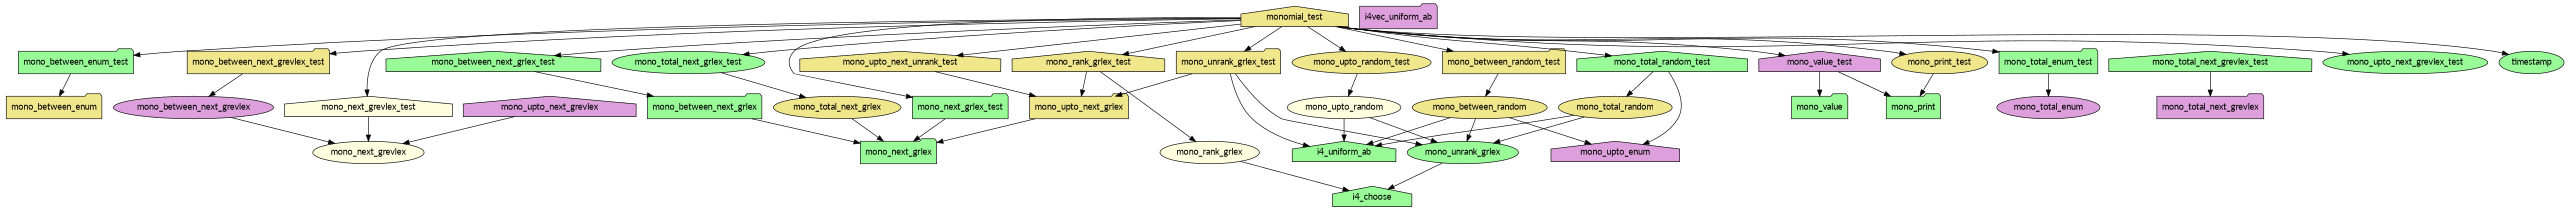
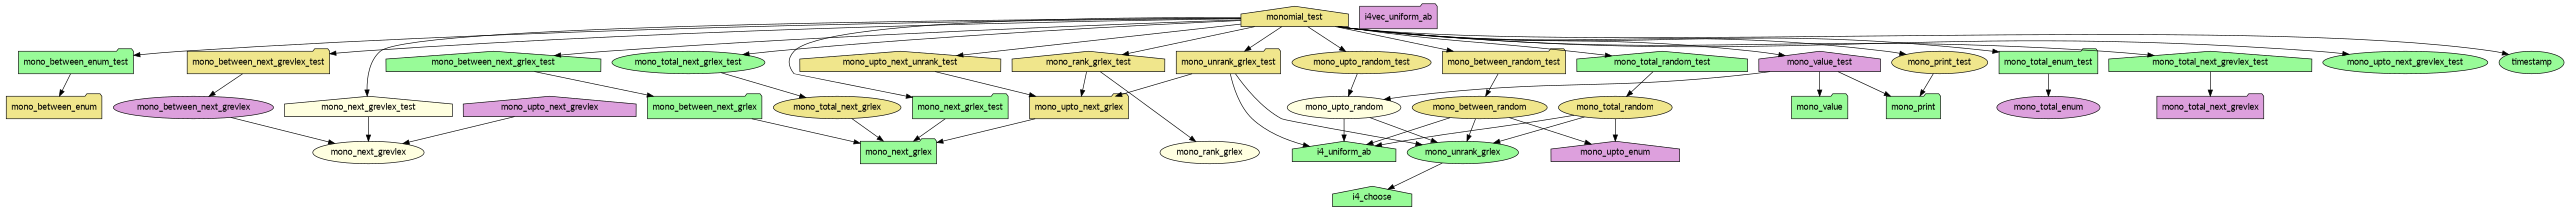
none -> (1743, 45)
none -> (1580, 85)
(1680, 113) -> (1615, 127)
(1292, 175) -> none
